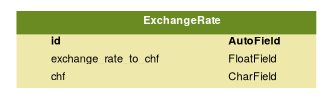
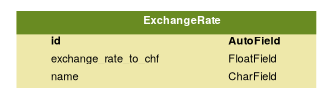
(58, 77) -> (65, 77)
